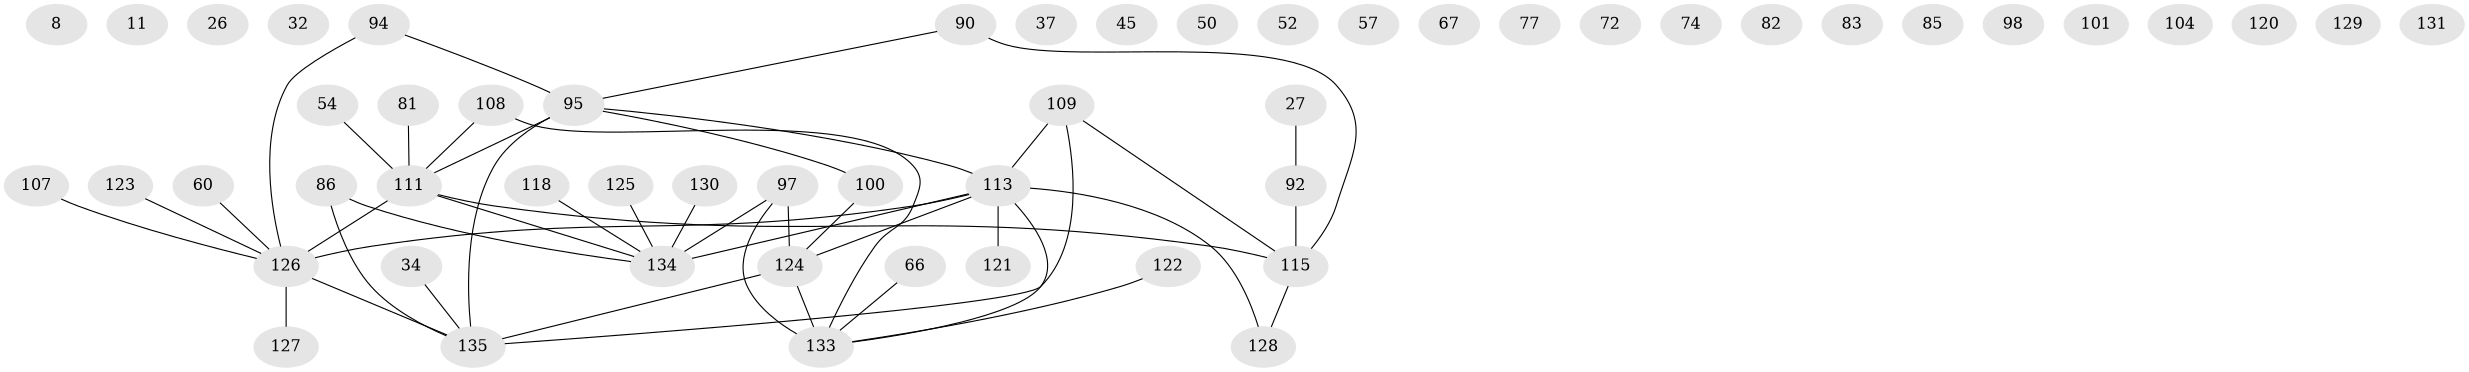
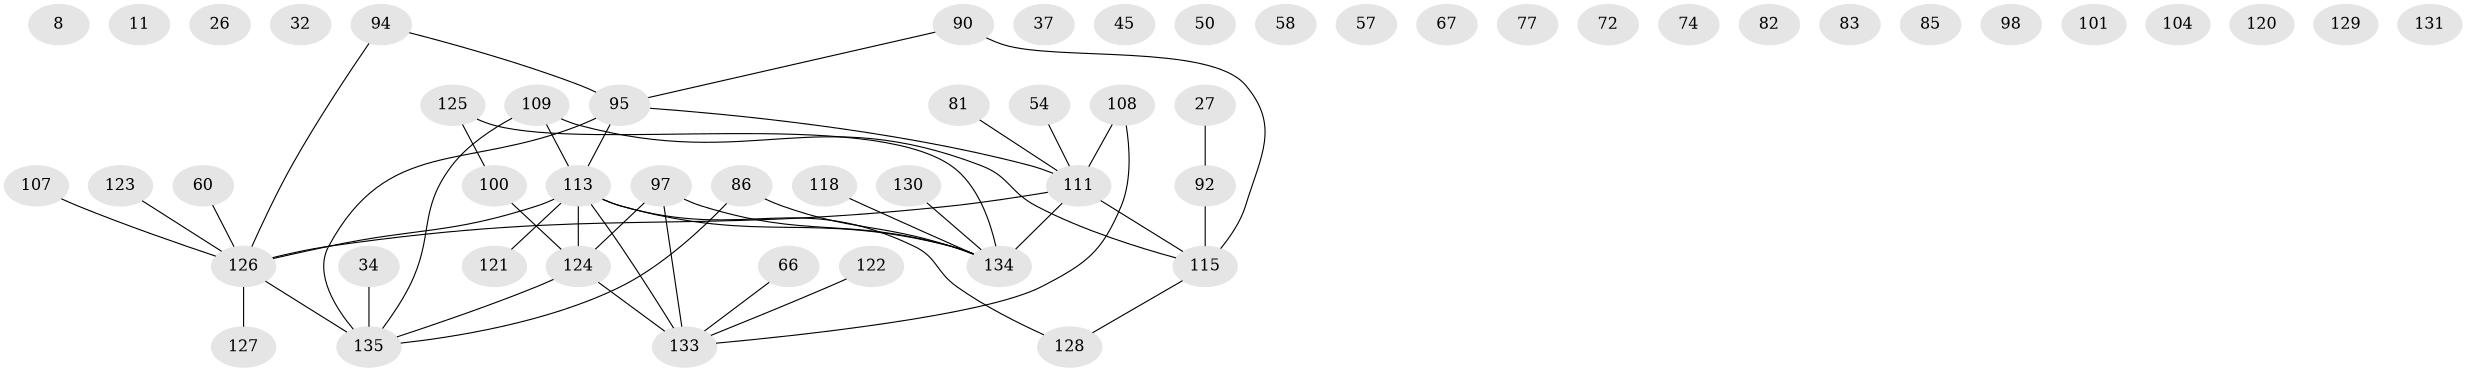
(1288, 25) -> (1286, 25)
(732, 138) -> (470, 138)
